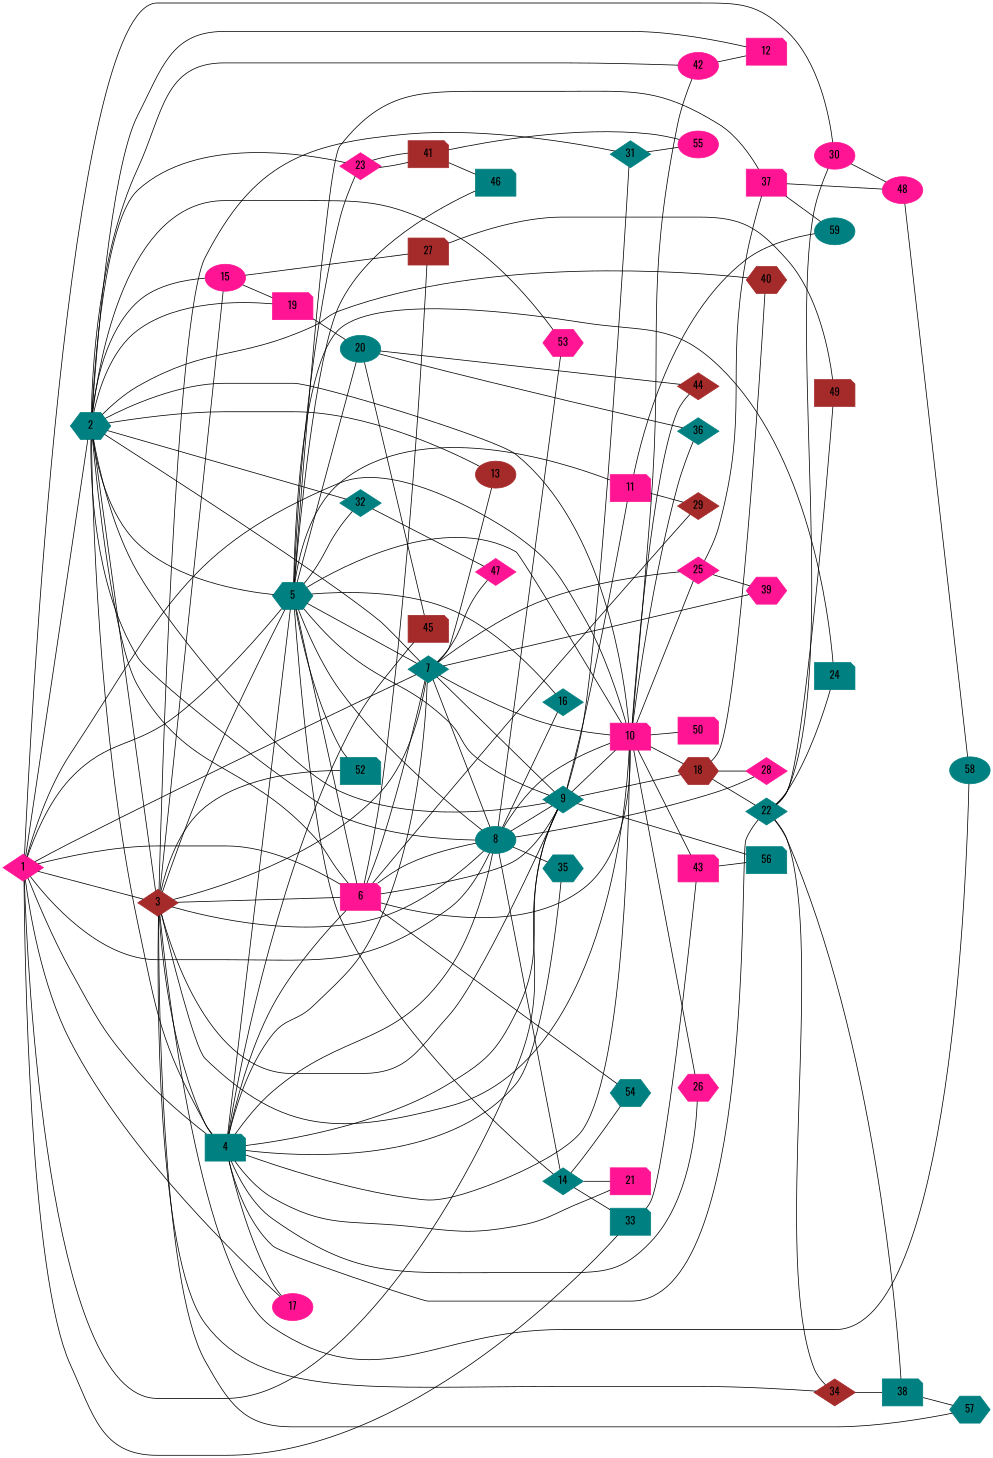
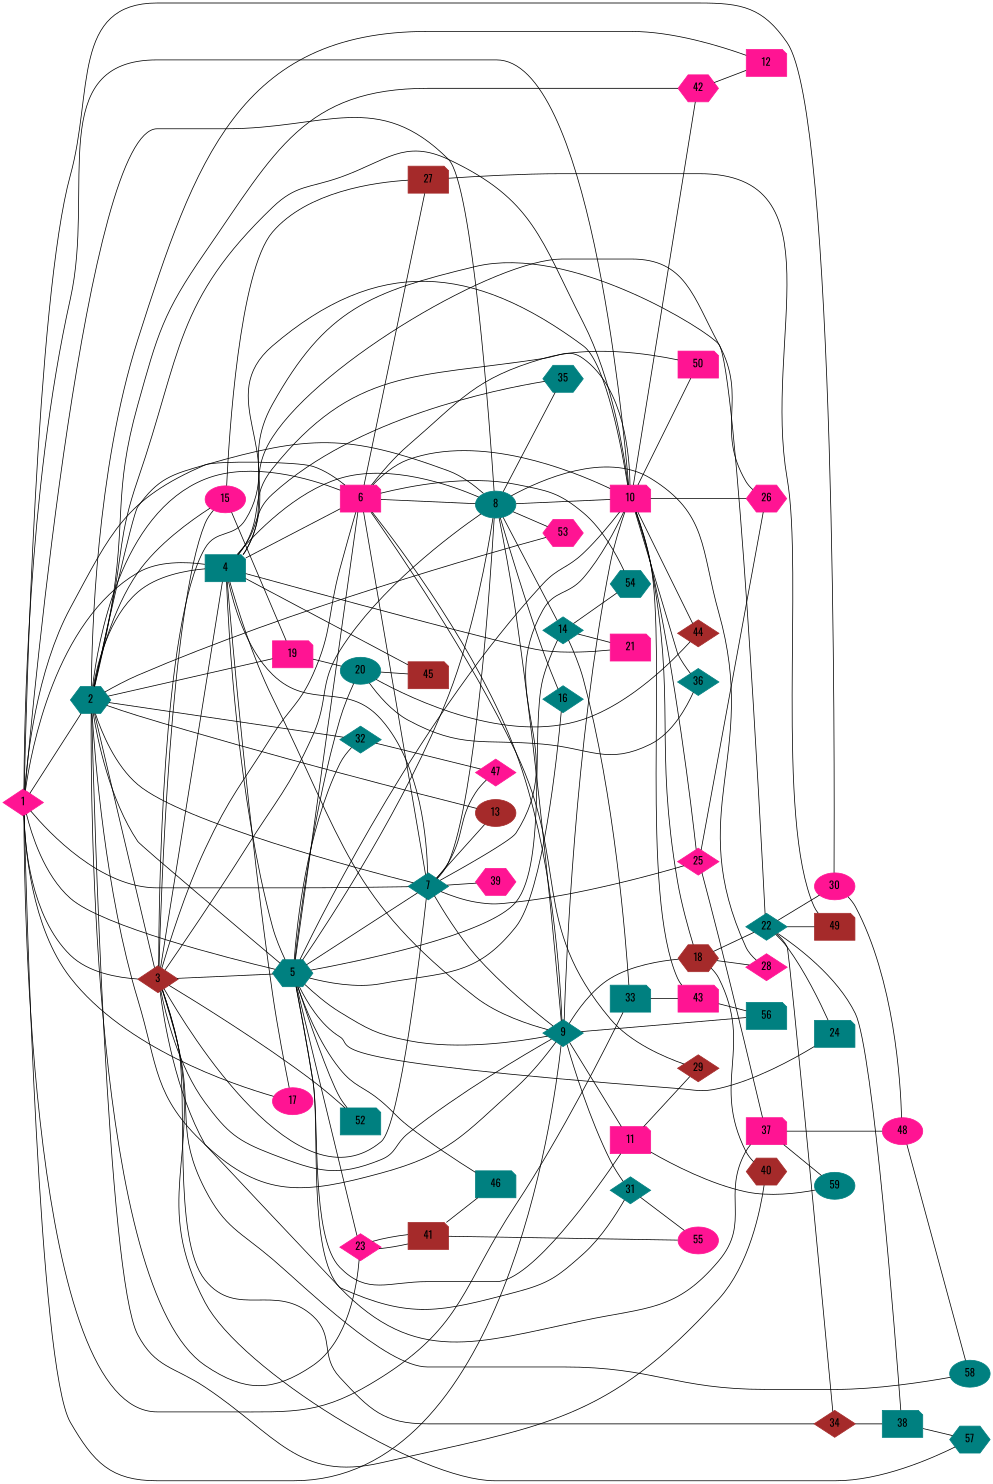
(698, 66) -> (698, 88)
none -> (505, 372)
(731, 580) -> (735, 664)
